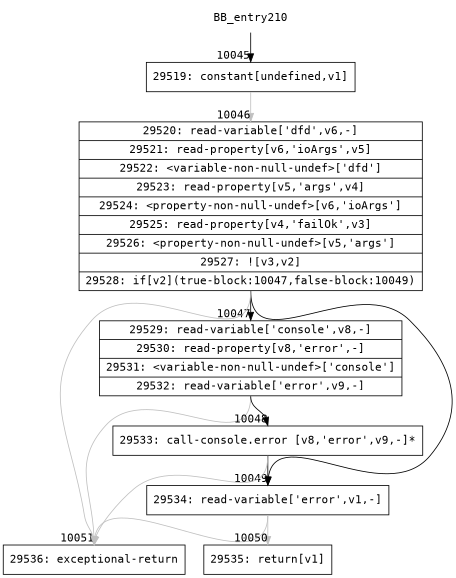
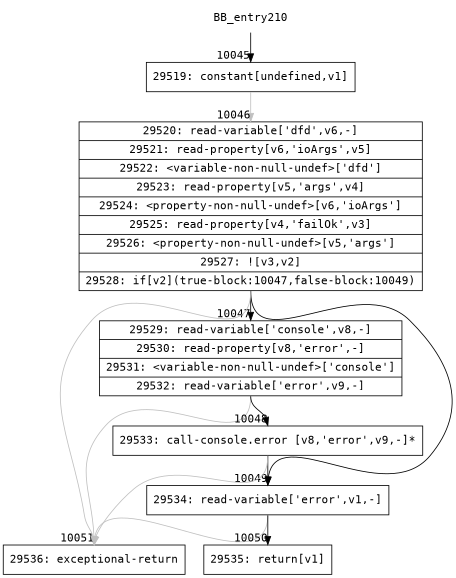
(268, 531) -> (268, 531)
